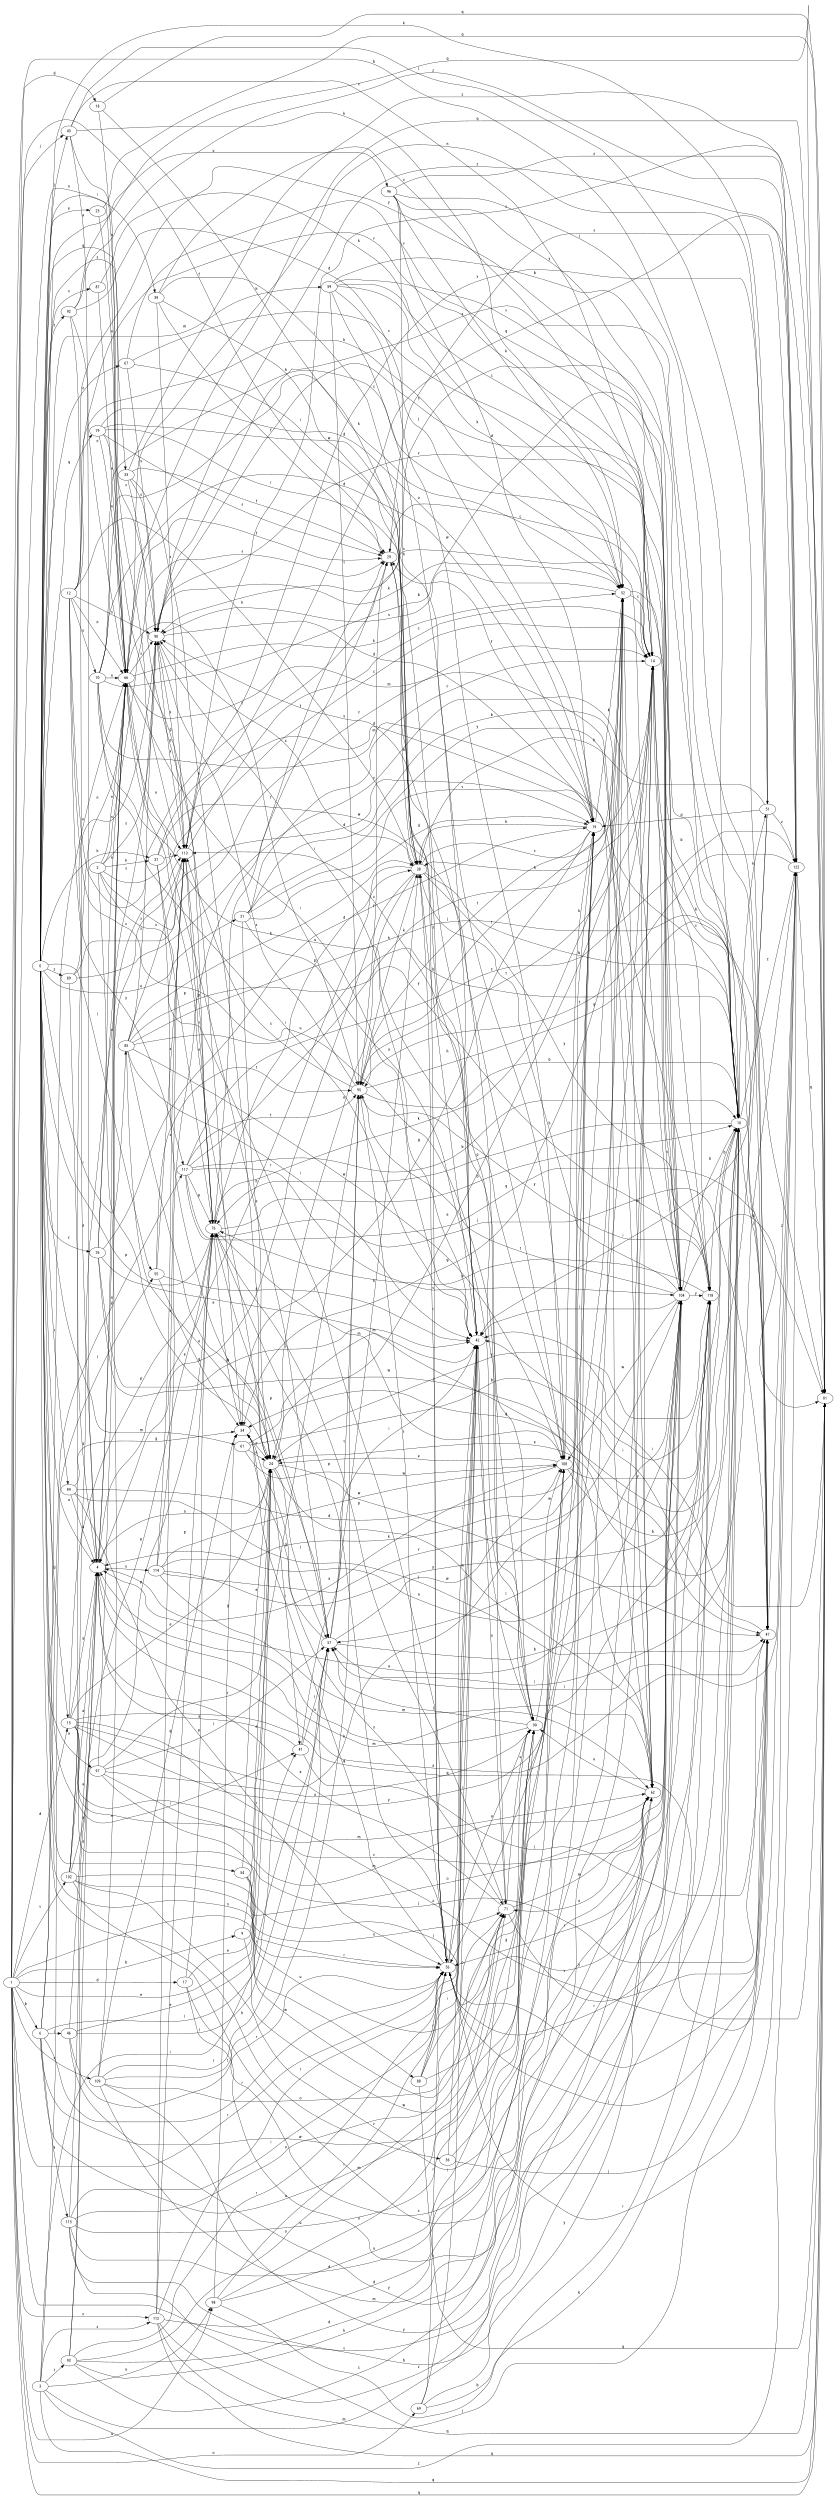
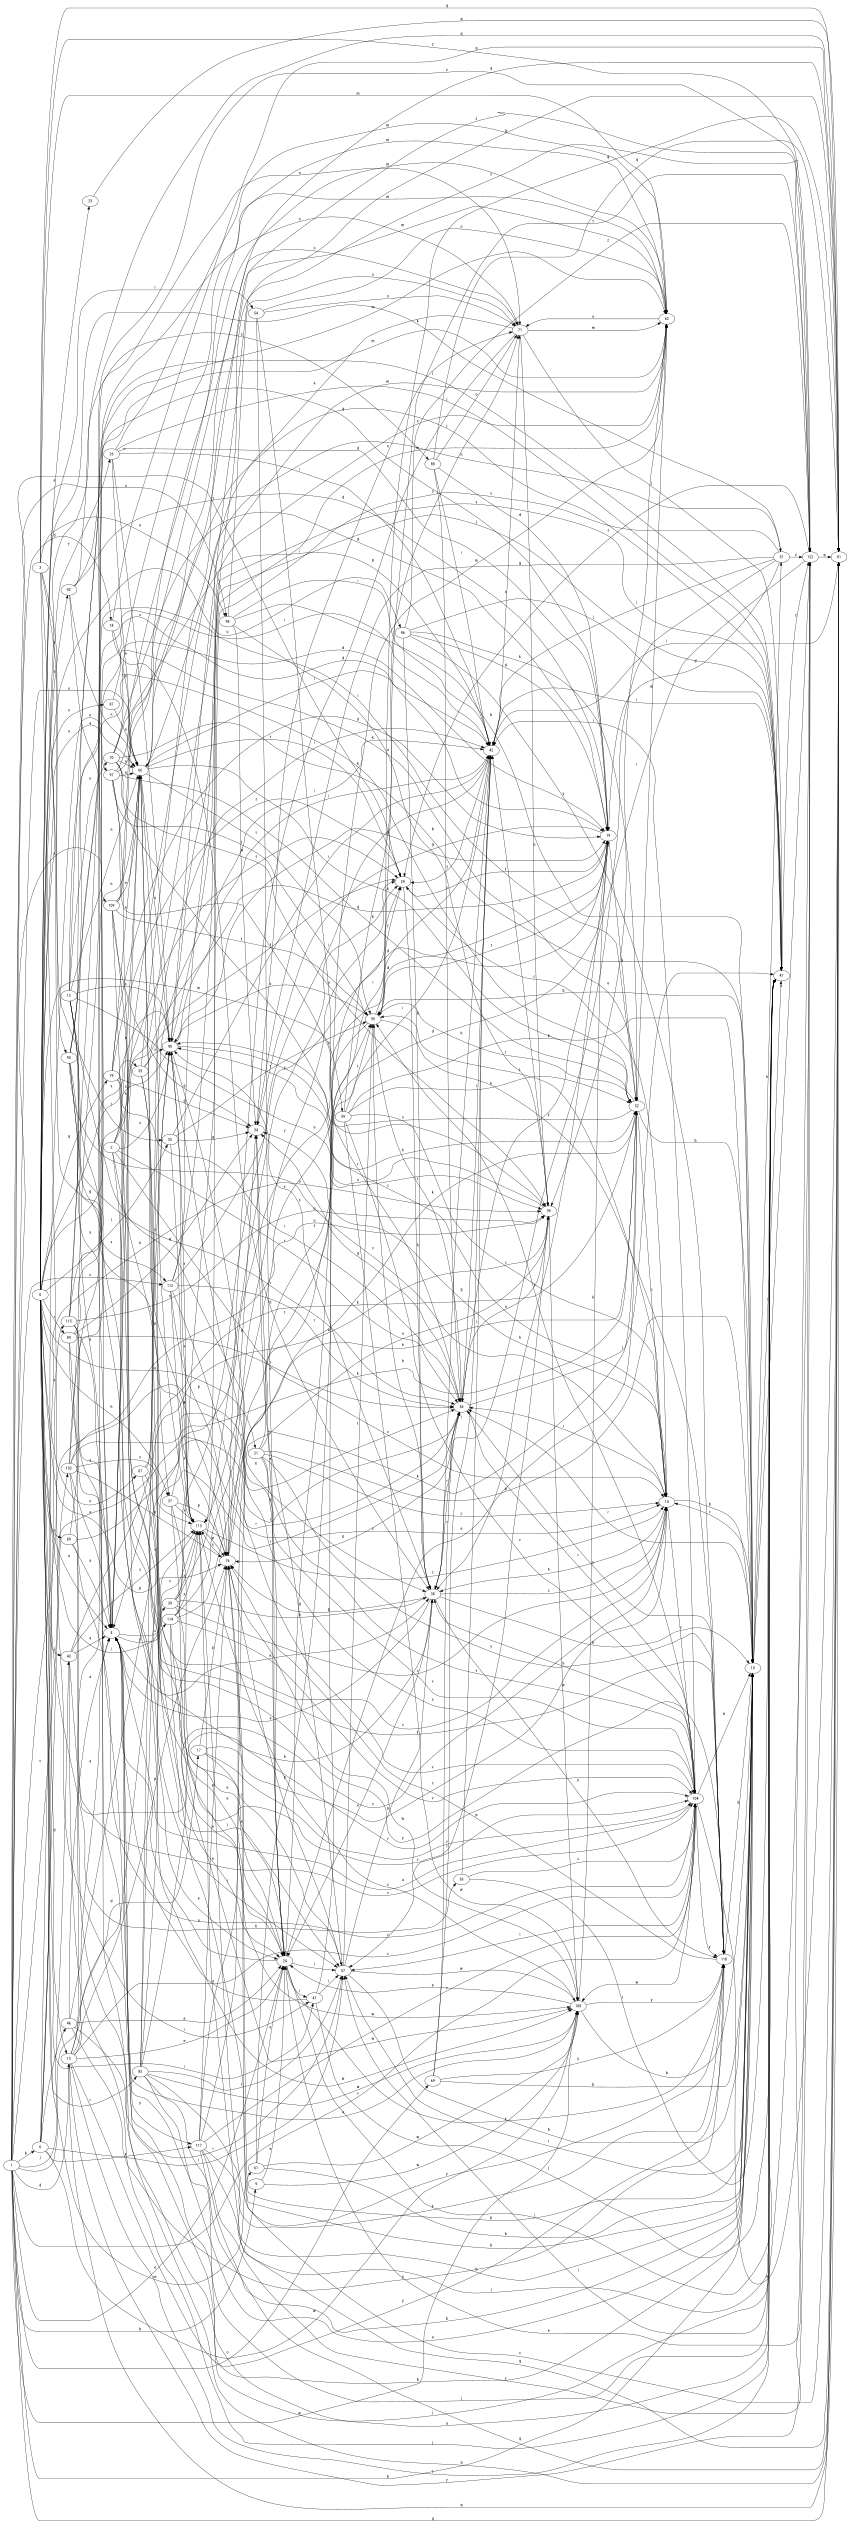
(111, 329) -> none
(146, 1274) -> (199, 1780)
(359, 1334) -> (373, 982)
(344, 2331) -> (358, 696)
